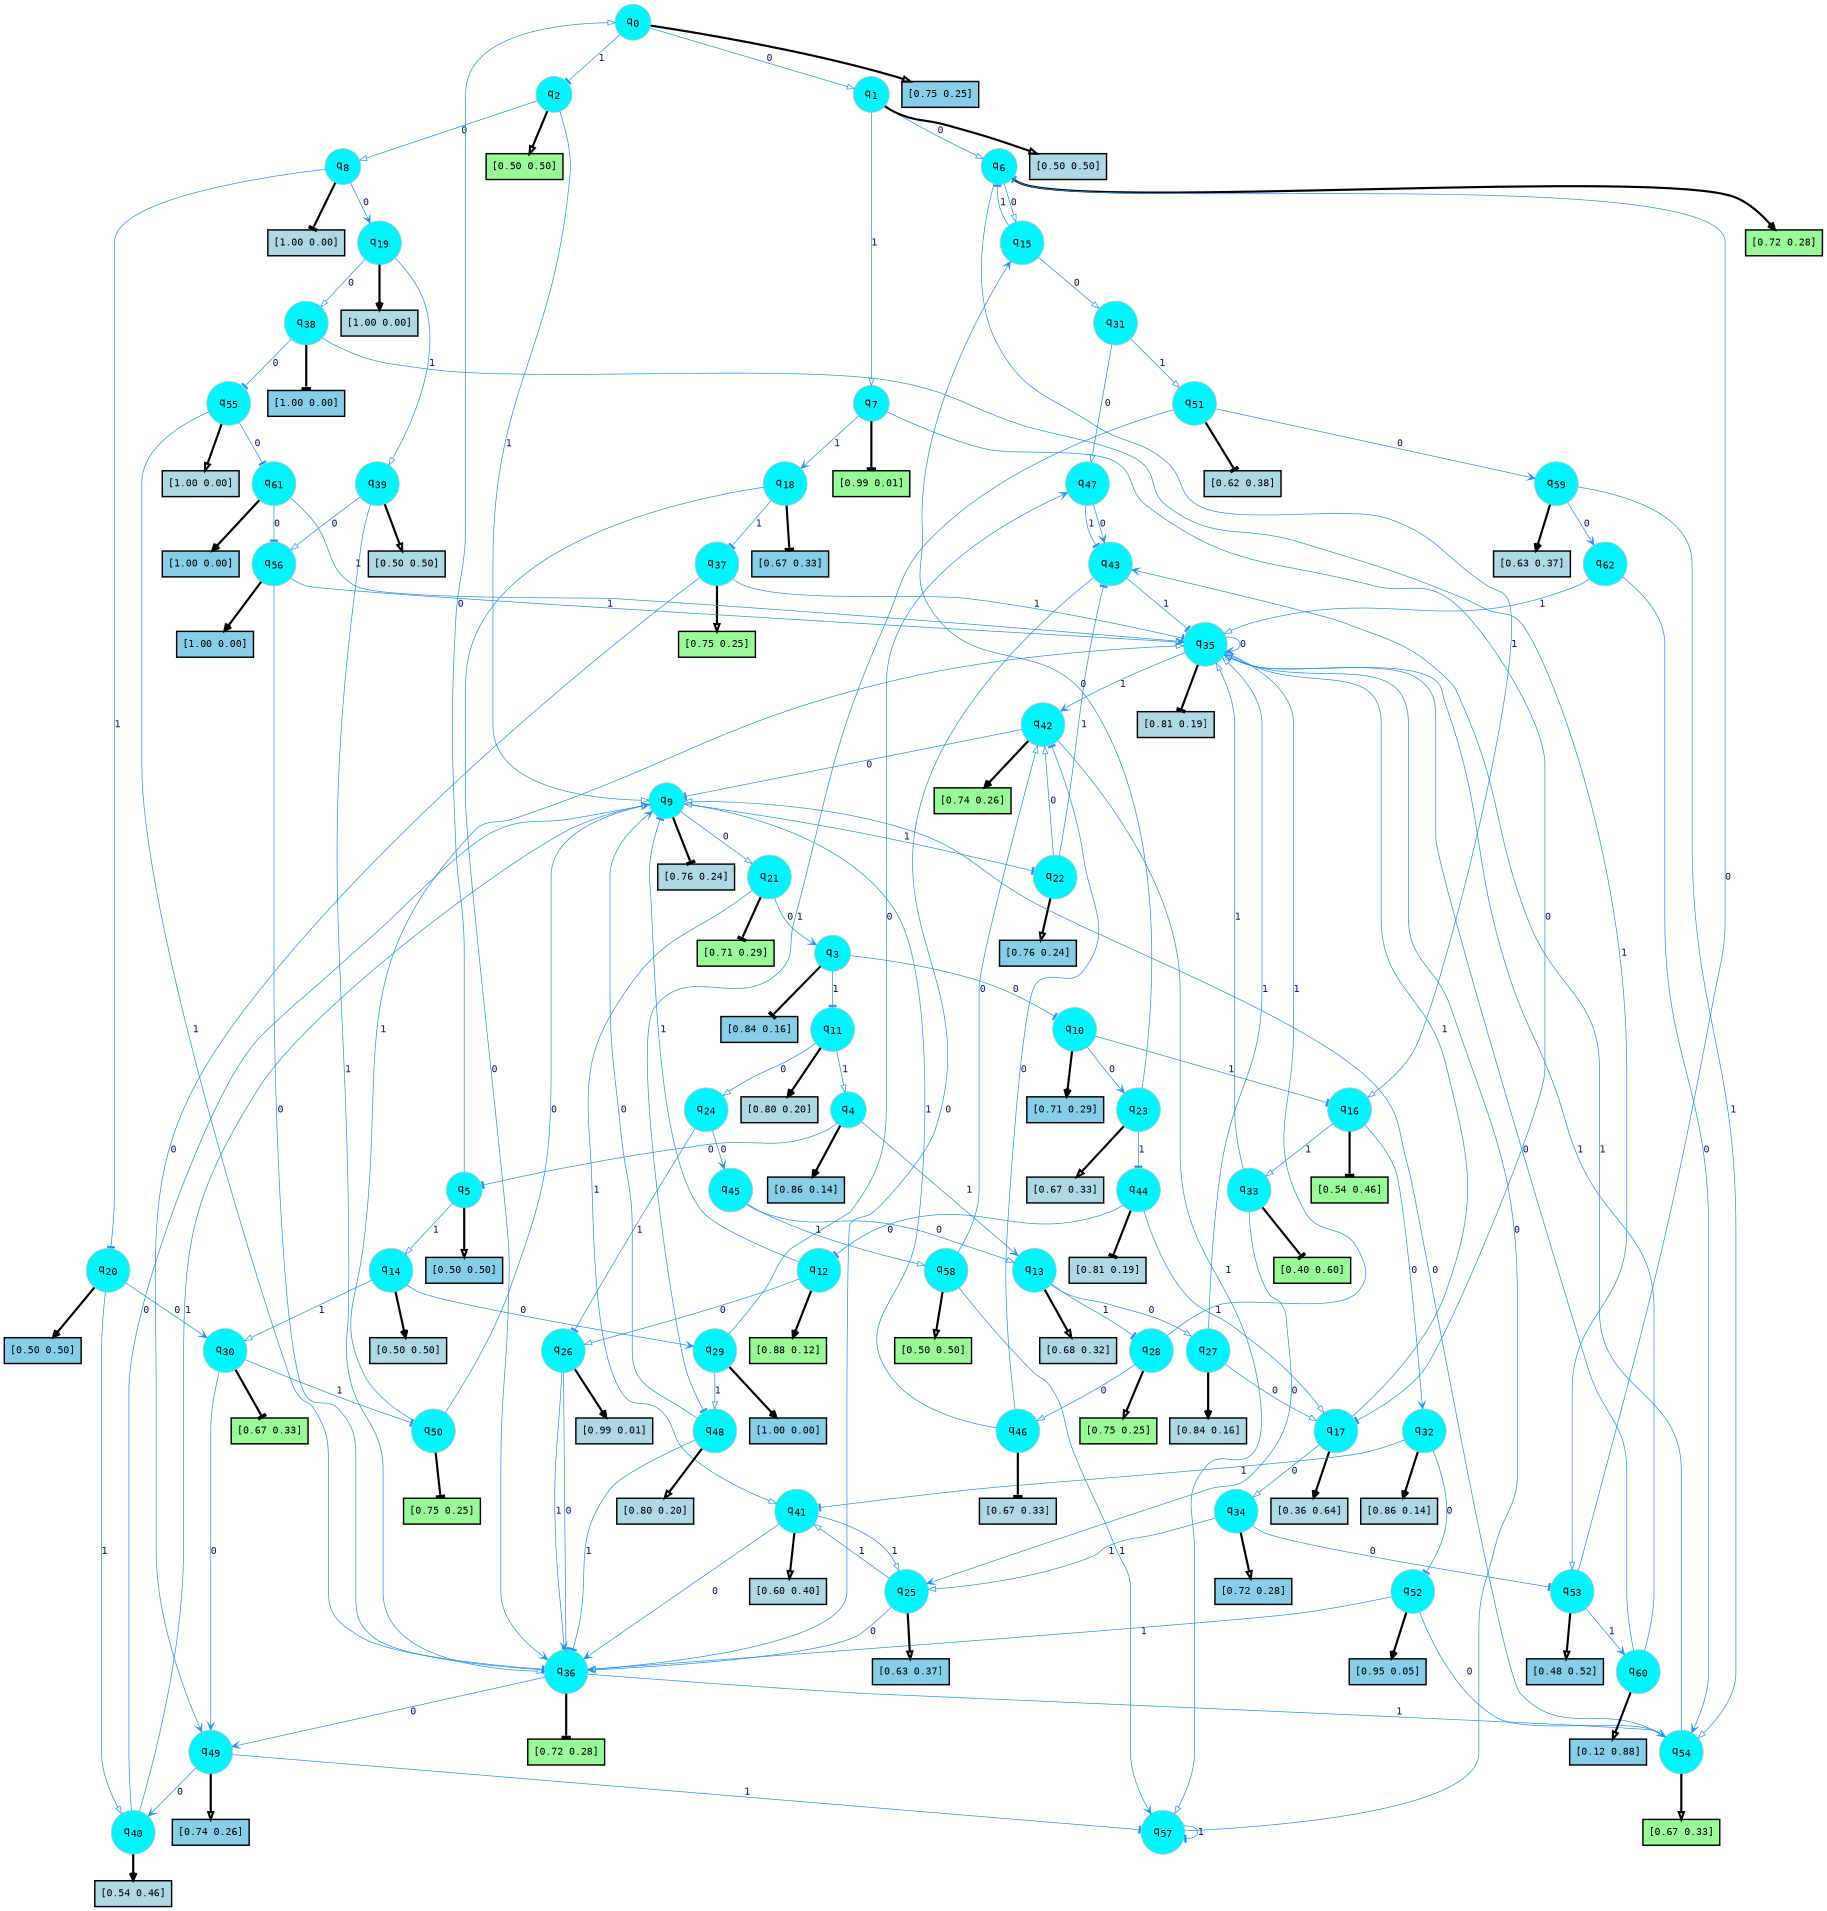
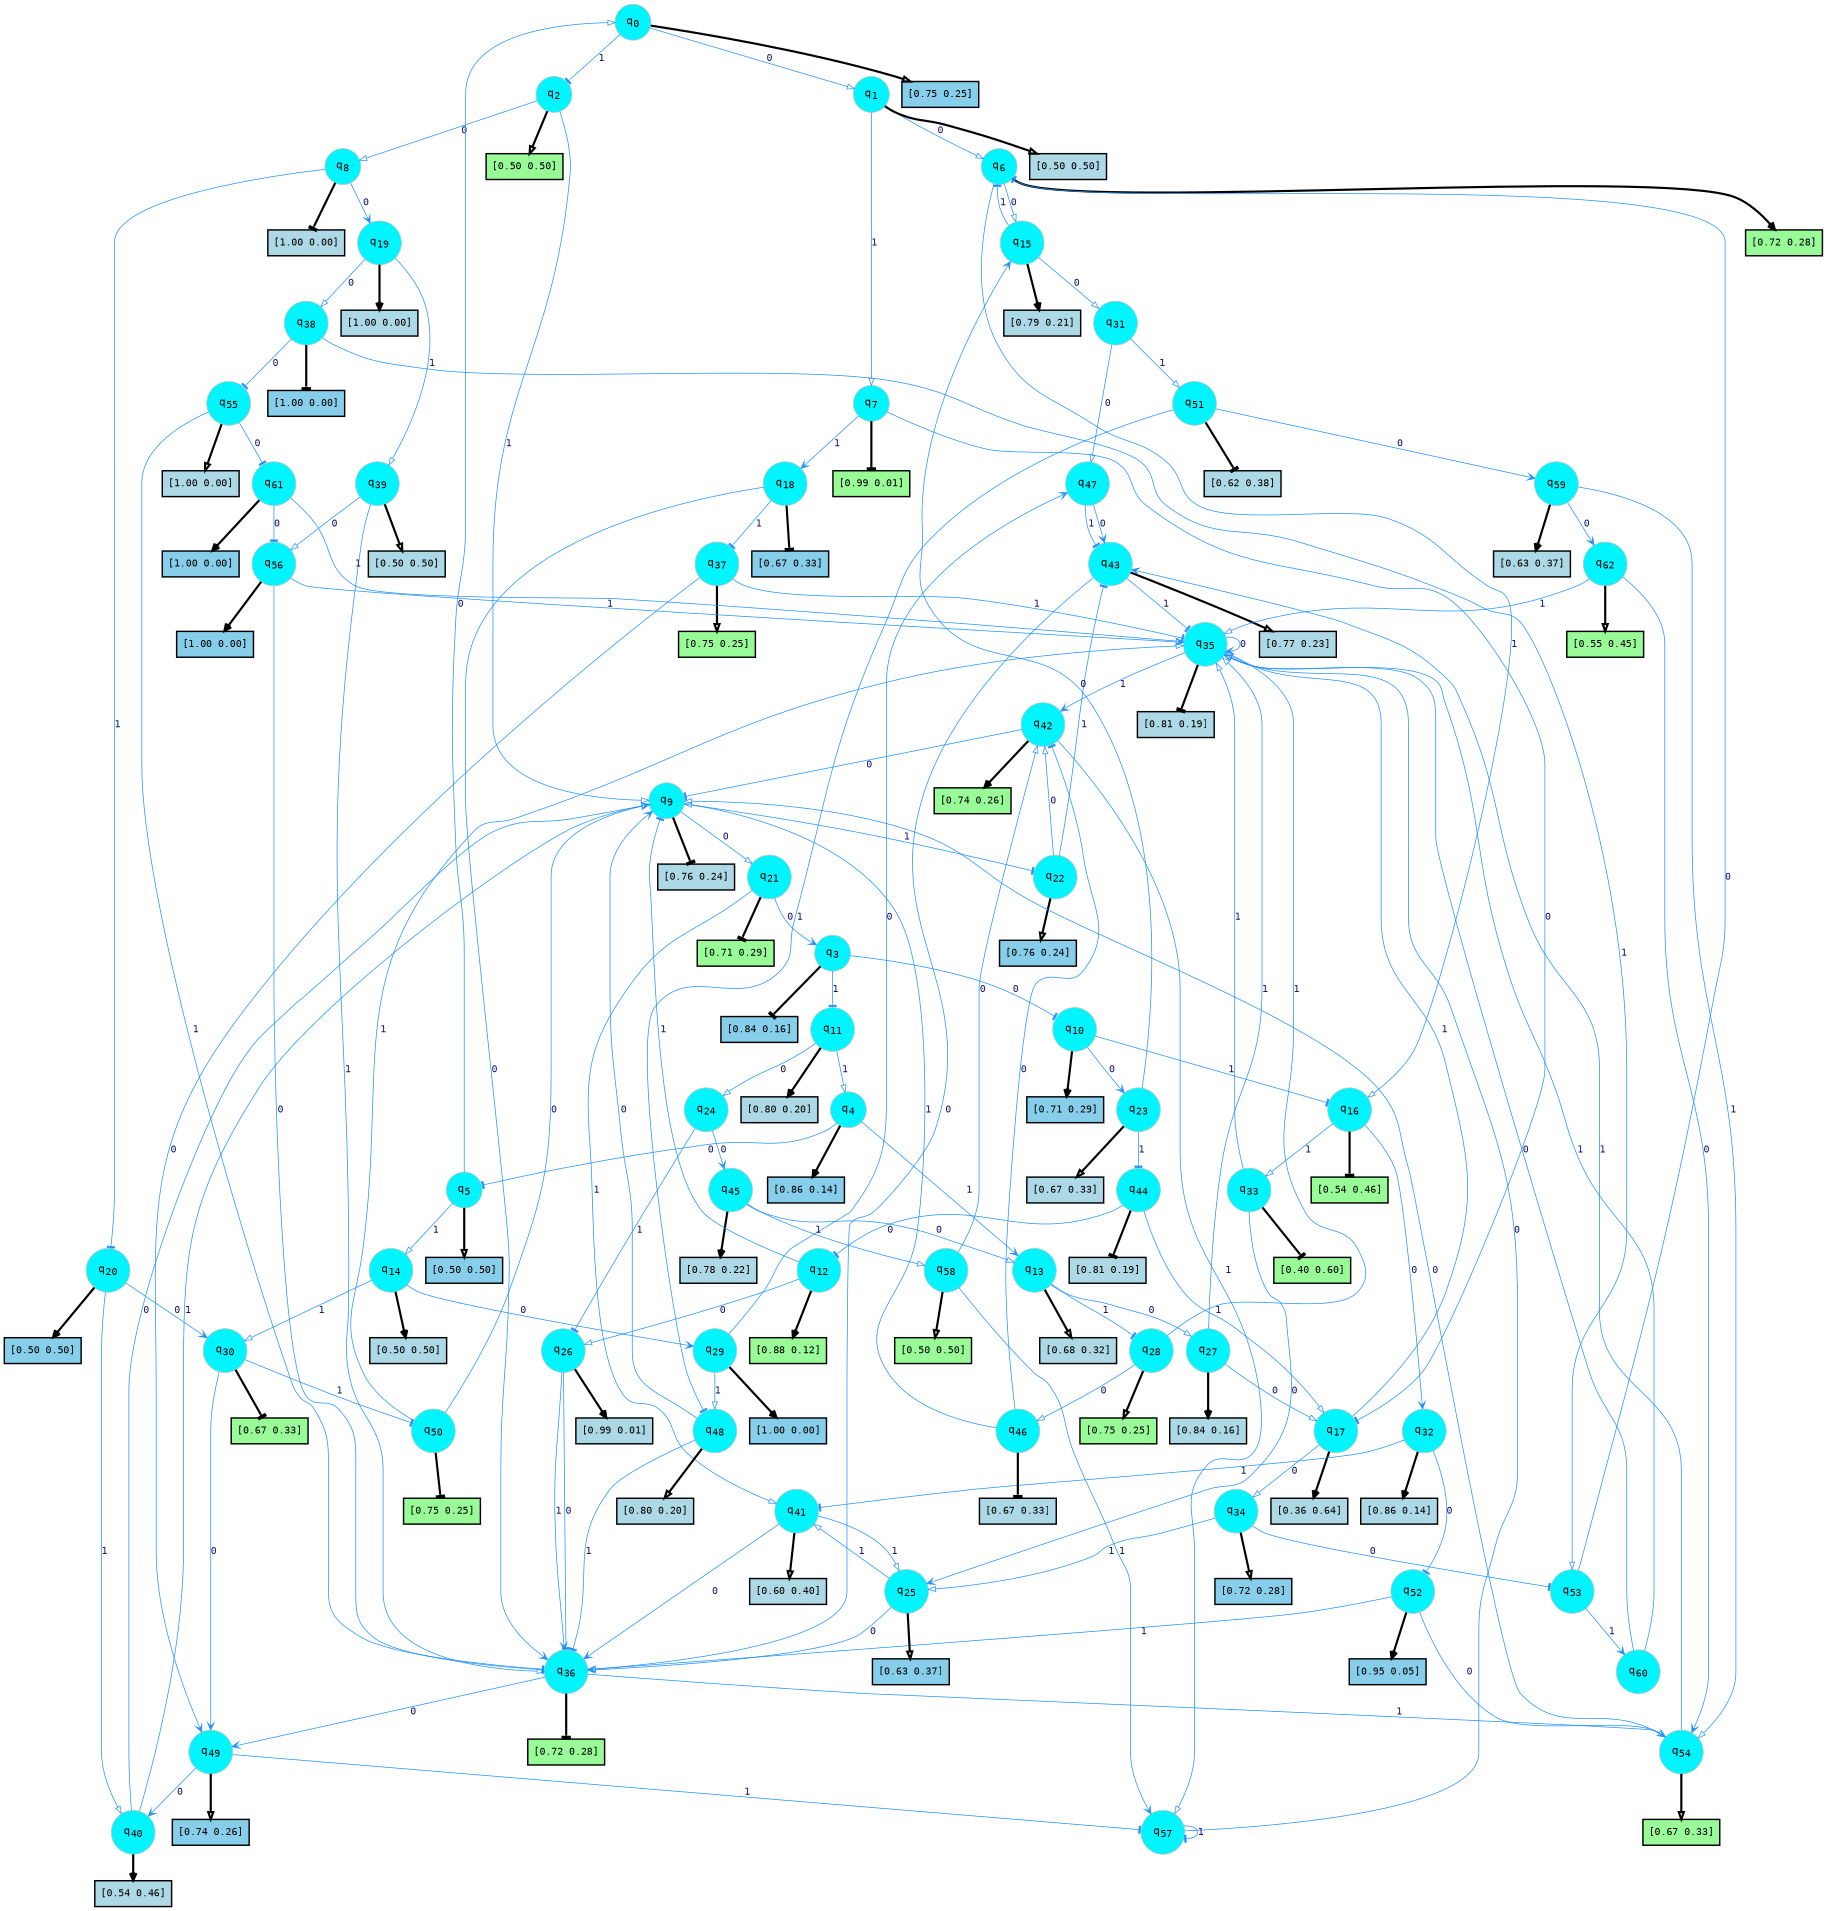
none -> (1042, 323)
none -> (1298, 644)
none -> (1605, 644)
none -> (718, 1270)
(1565, 1672) -> none
(1608, 1752) -> none
